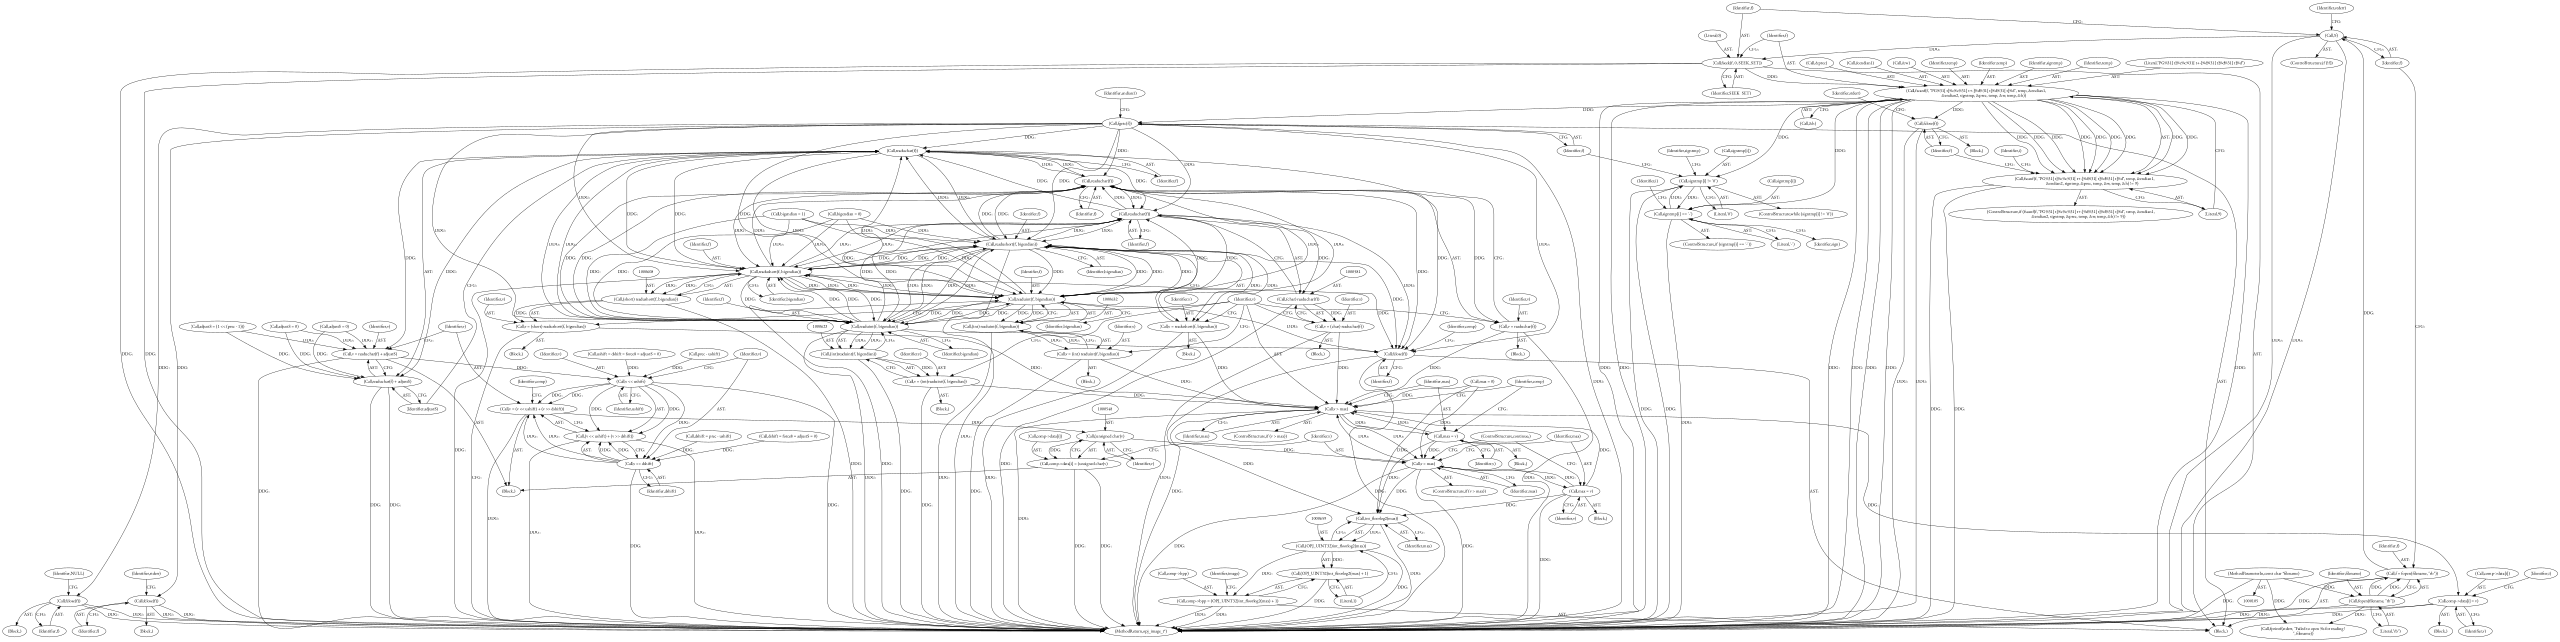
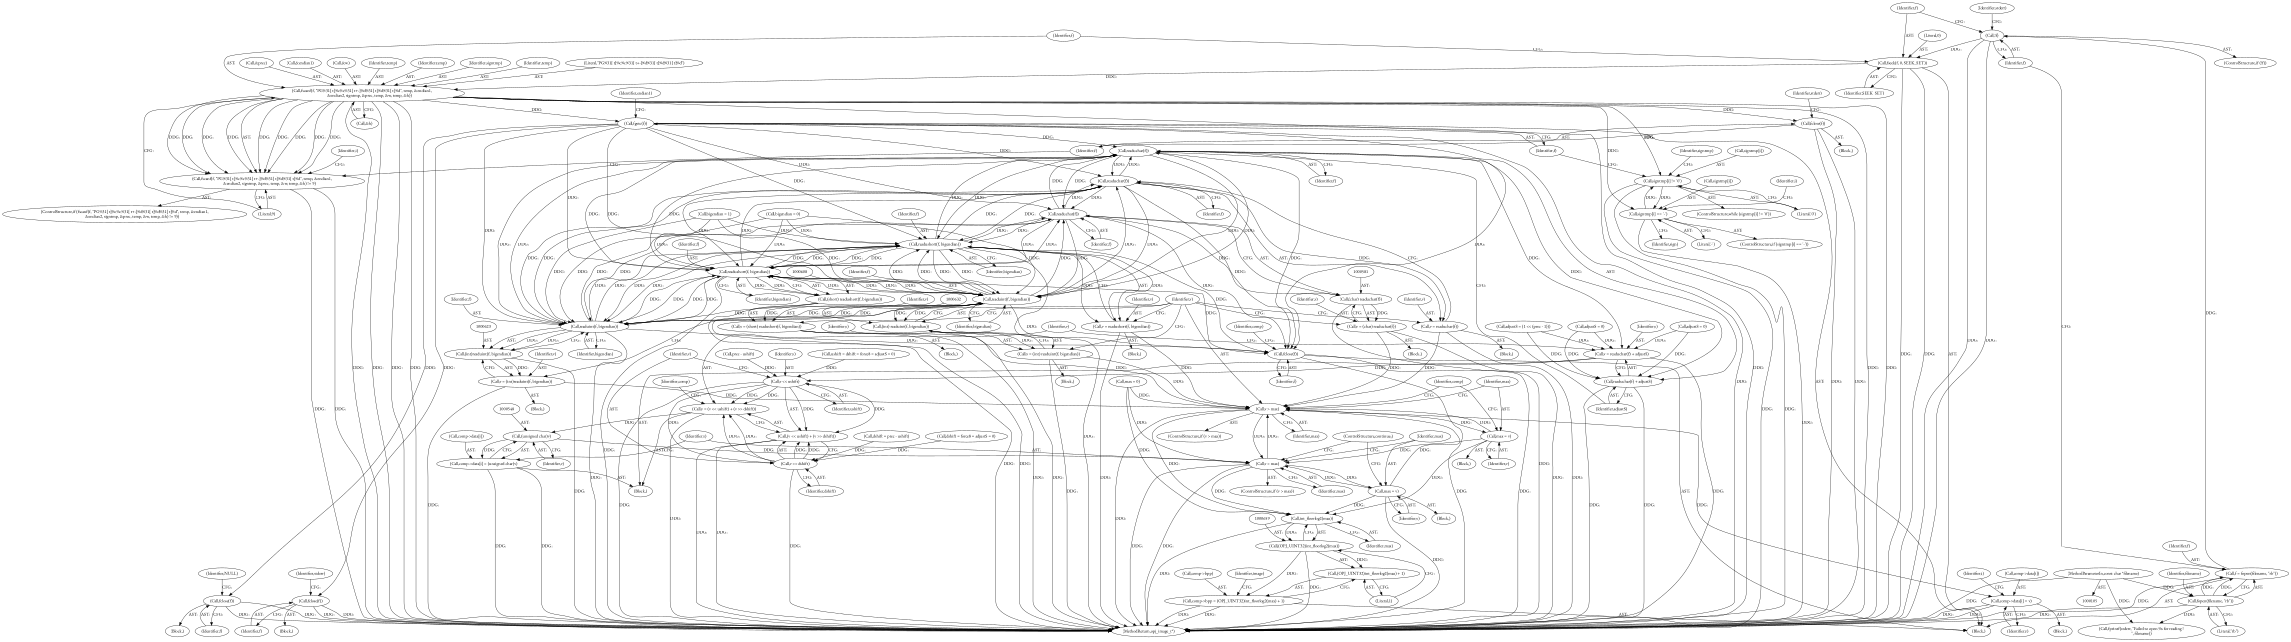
(477, 478) -> (1039, 478)
(1258, 618) -> none
